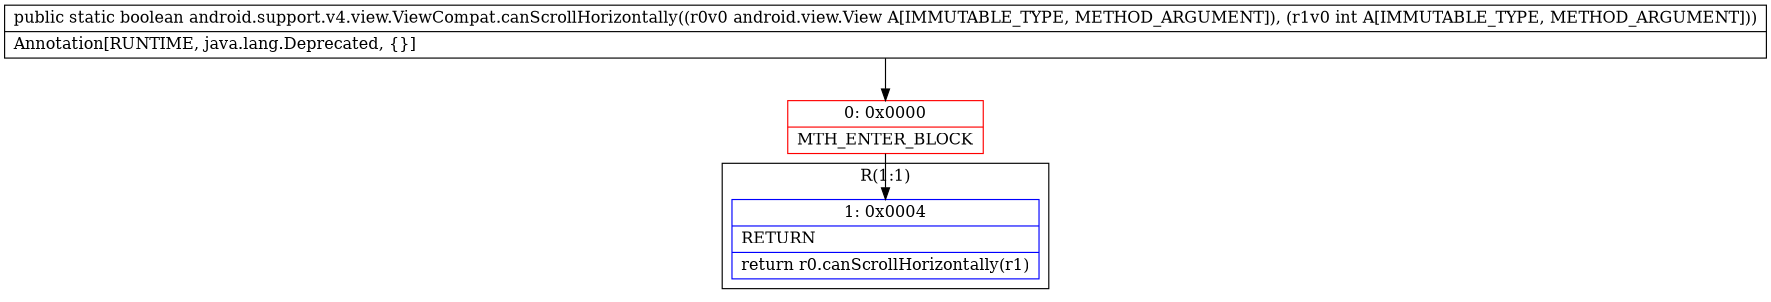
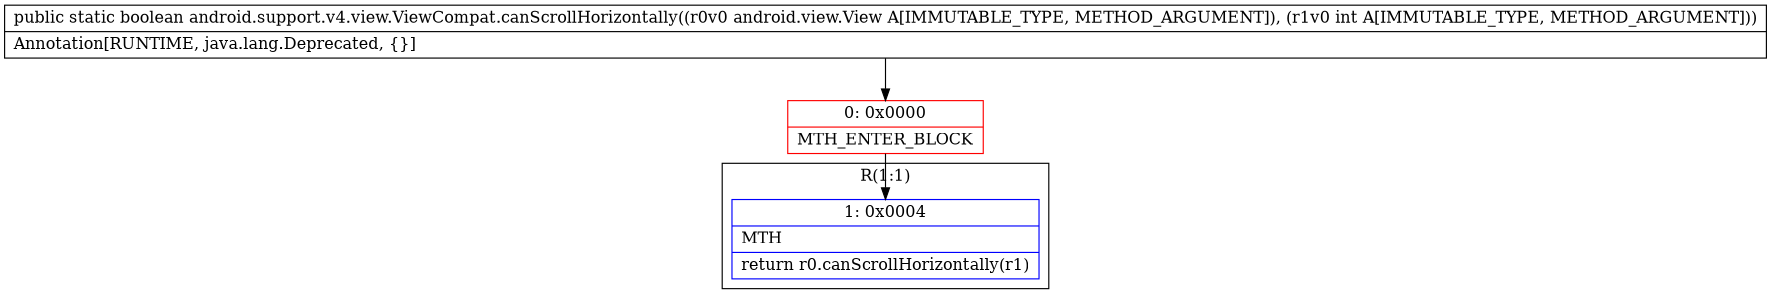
(779, 239) -> (762, 239)
